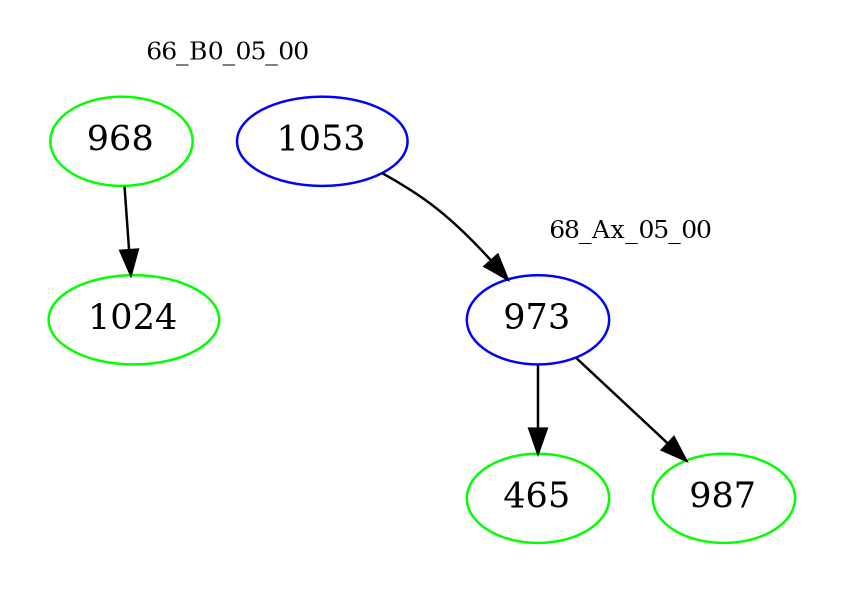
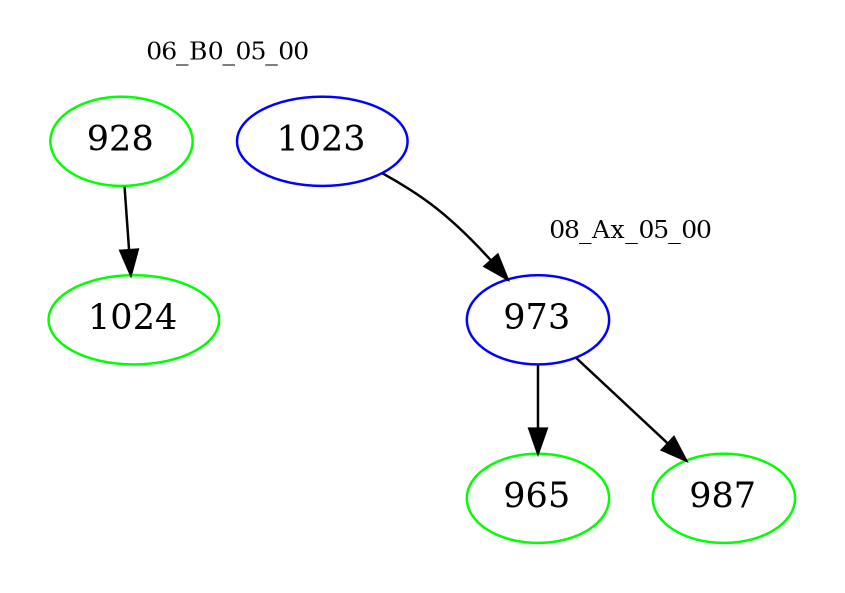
(228, 53) -> (228, 53)
(121, 141) -> (121, 141)
(322, 141) -> (322, 141)
(631, 232) -> (631, 232)
(538, 498) -> (538, 498)
